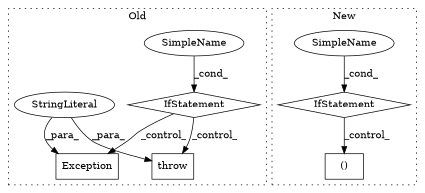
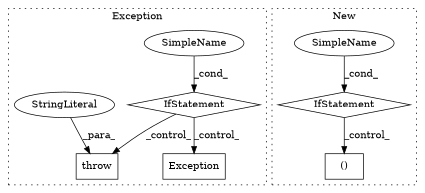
(137, 17) -> (137, 17)
(44, 134) -> none
